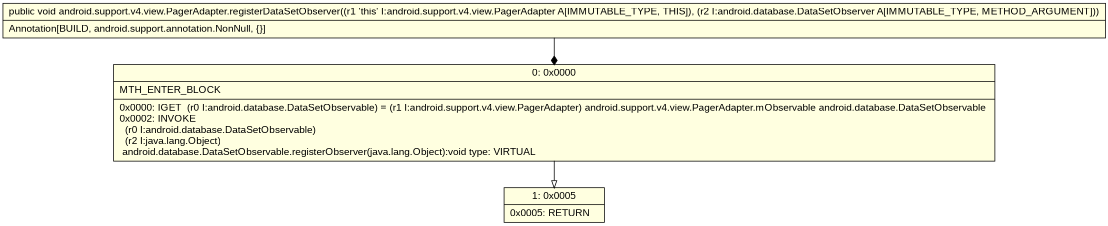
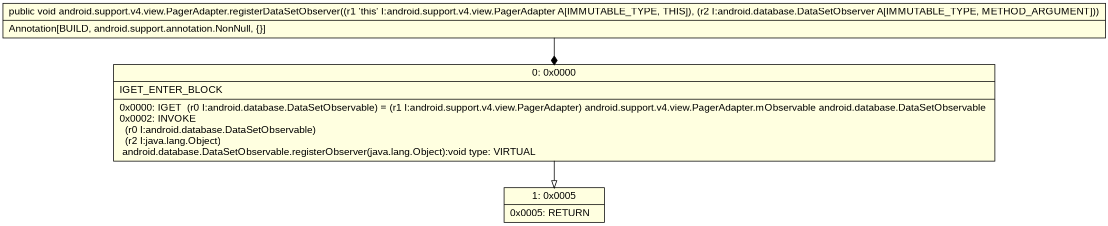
(170, 90) -> (171, 90)
